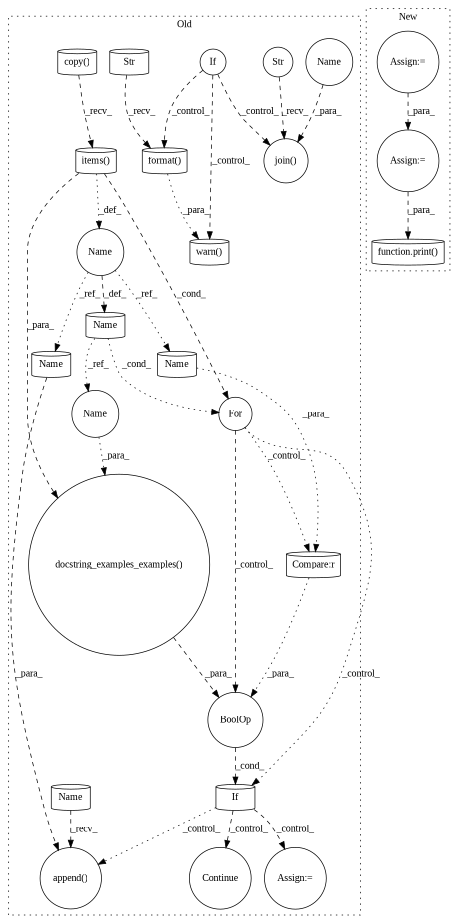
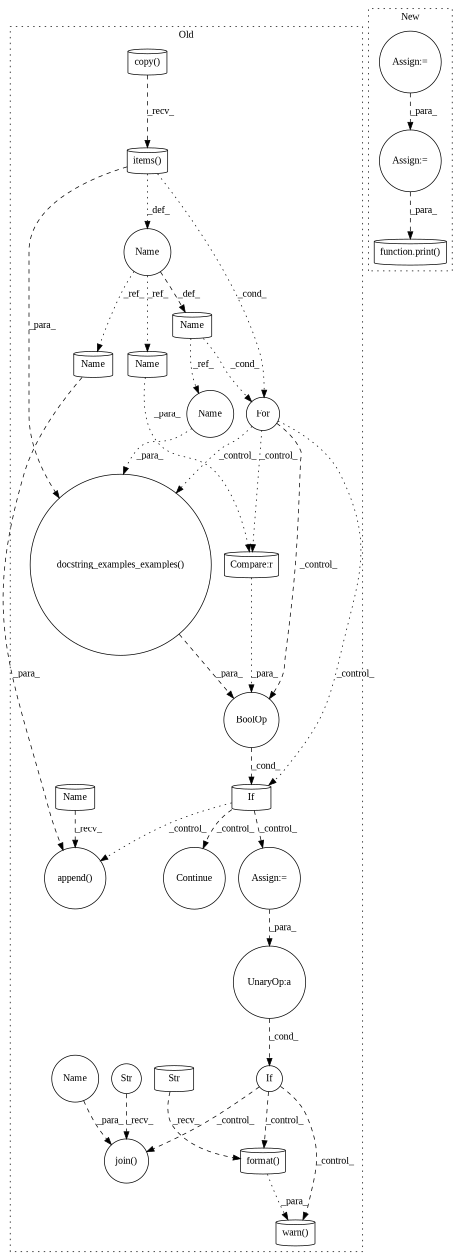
(167, 282) -> (226, 275)
none -> (214, 454)
none -> (269, 982)
